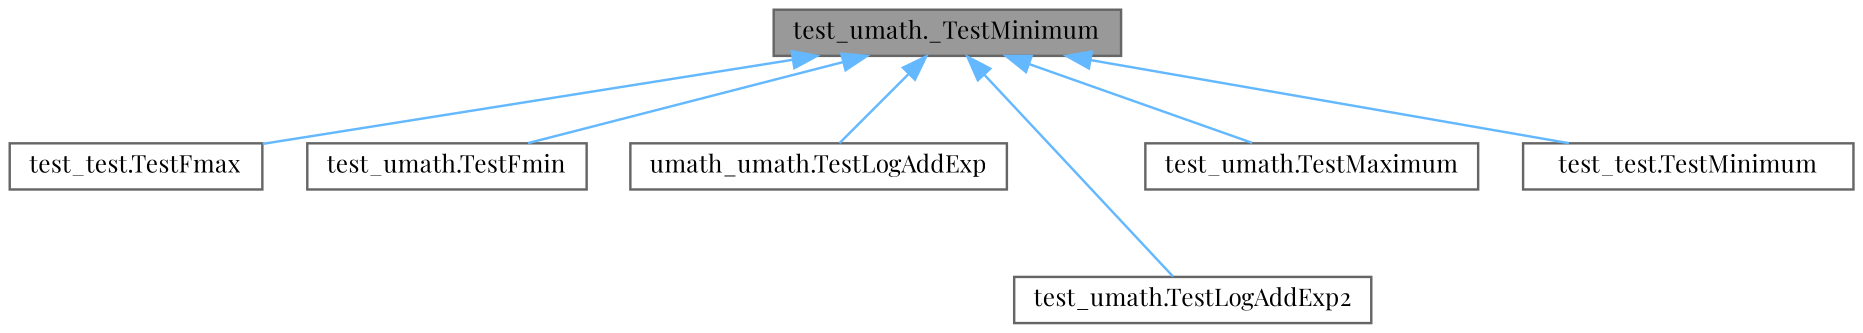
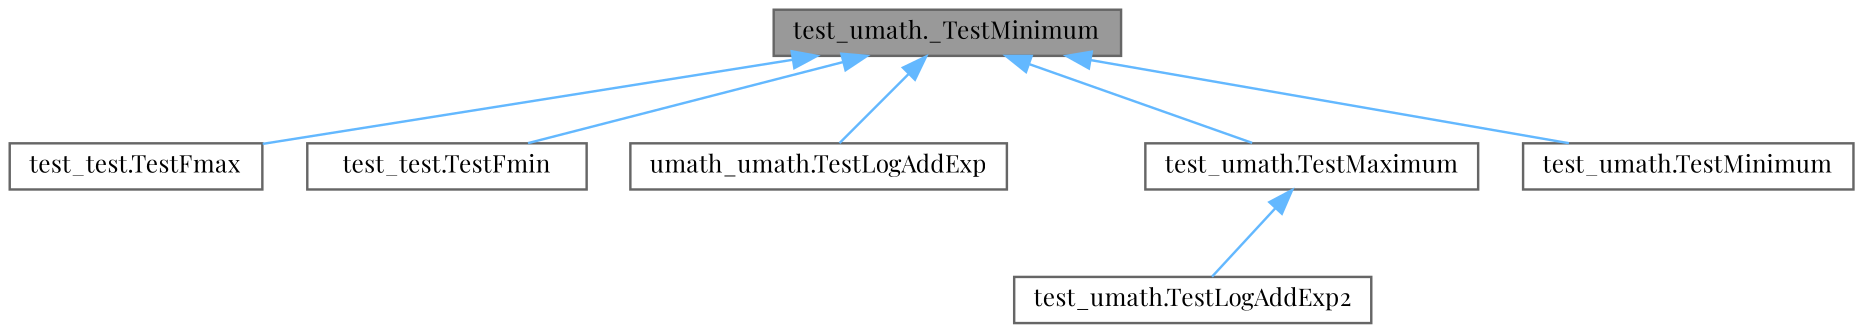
(447, 166) -> (447, 166)
(1688, 166) -> (1688, 166)
(1079, 176) -> (1244, 243)
